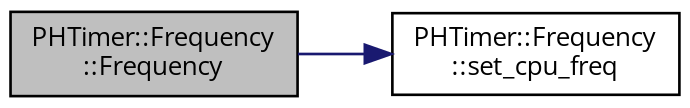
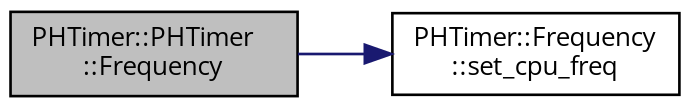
(154, 54) -> (154, 54)
